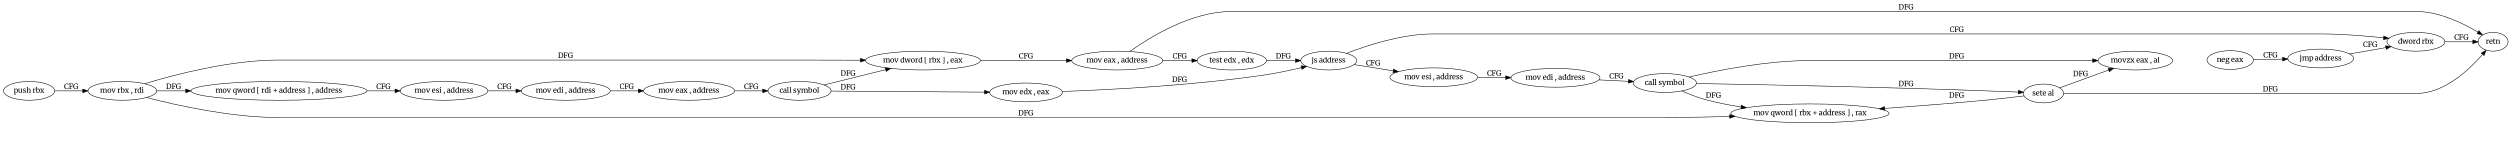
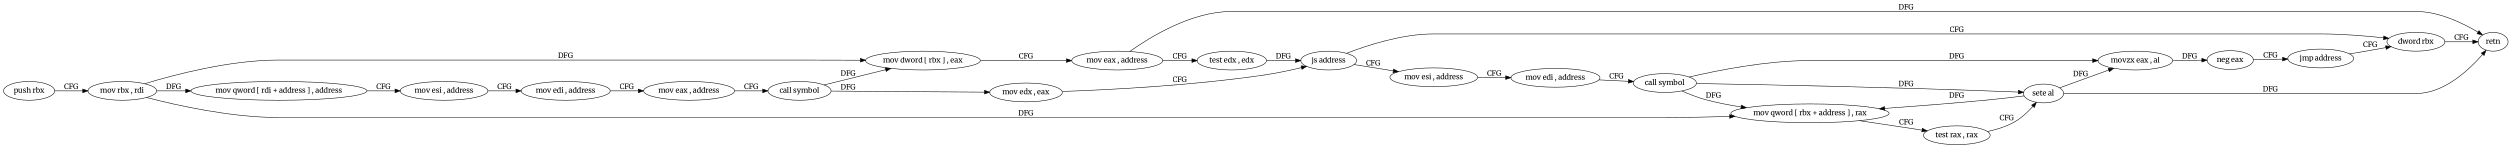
none -> (2187, 60)
(1180, 80) -> (1180, 80)
none -> (1957, 135)
